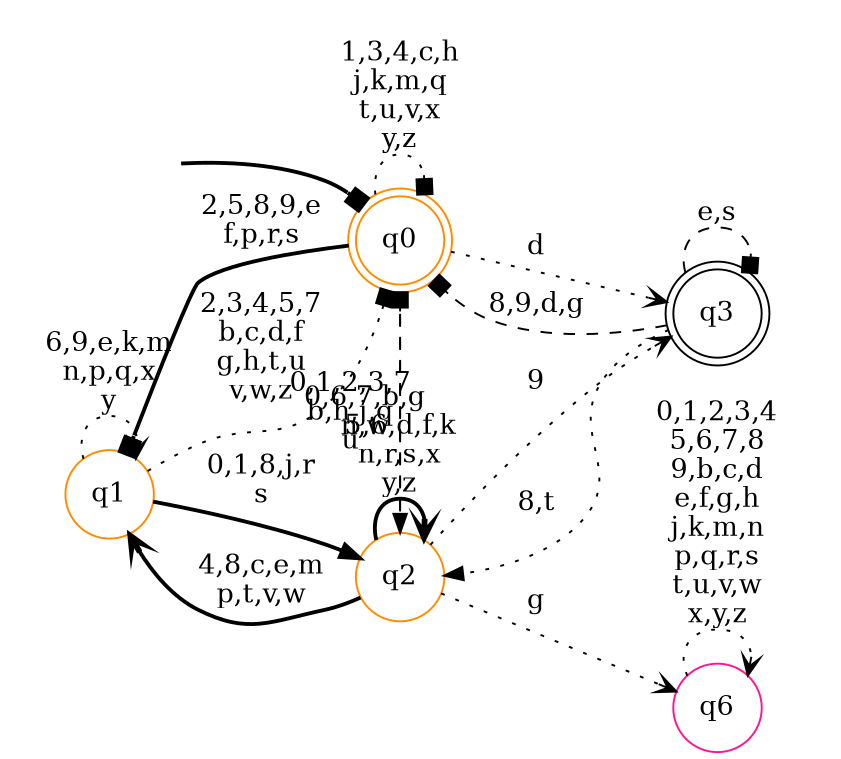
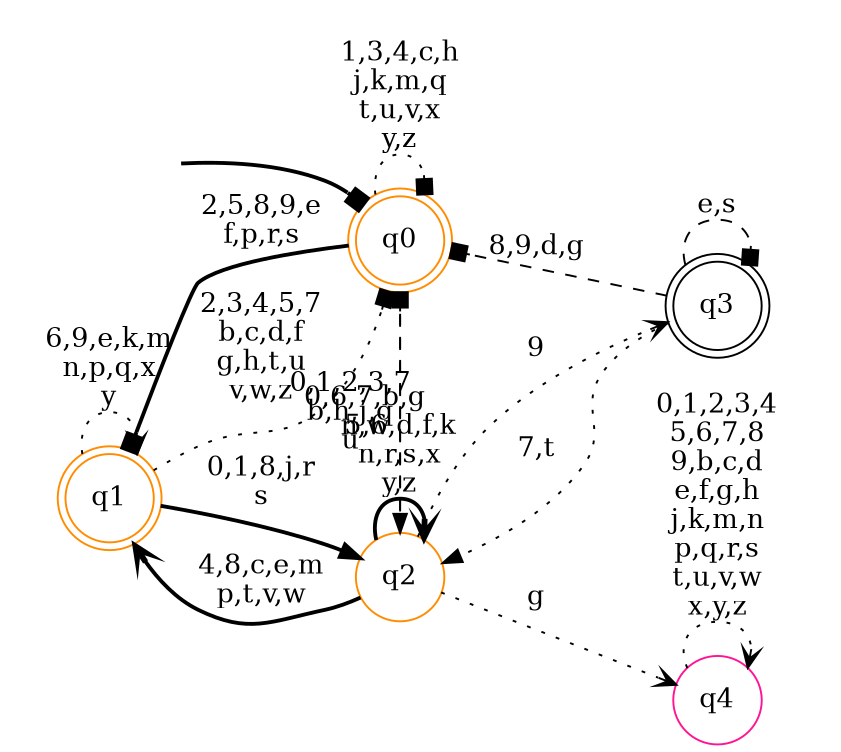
(550, 275) -> none
(110, 494) -> (110, 498)
(537, 503) -> (537, 449)
(718, 708) -> (718, 700)
